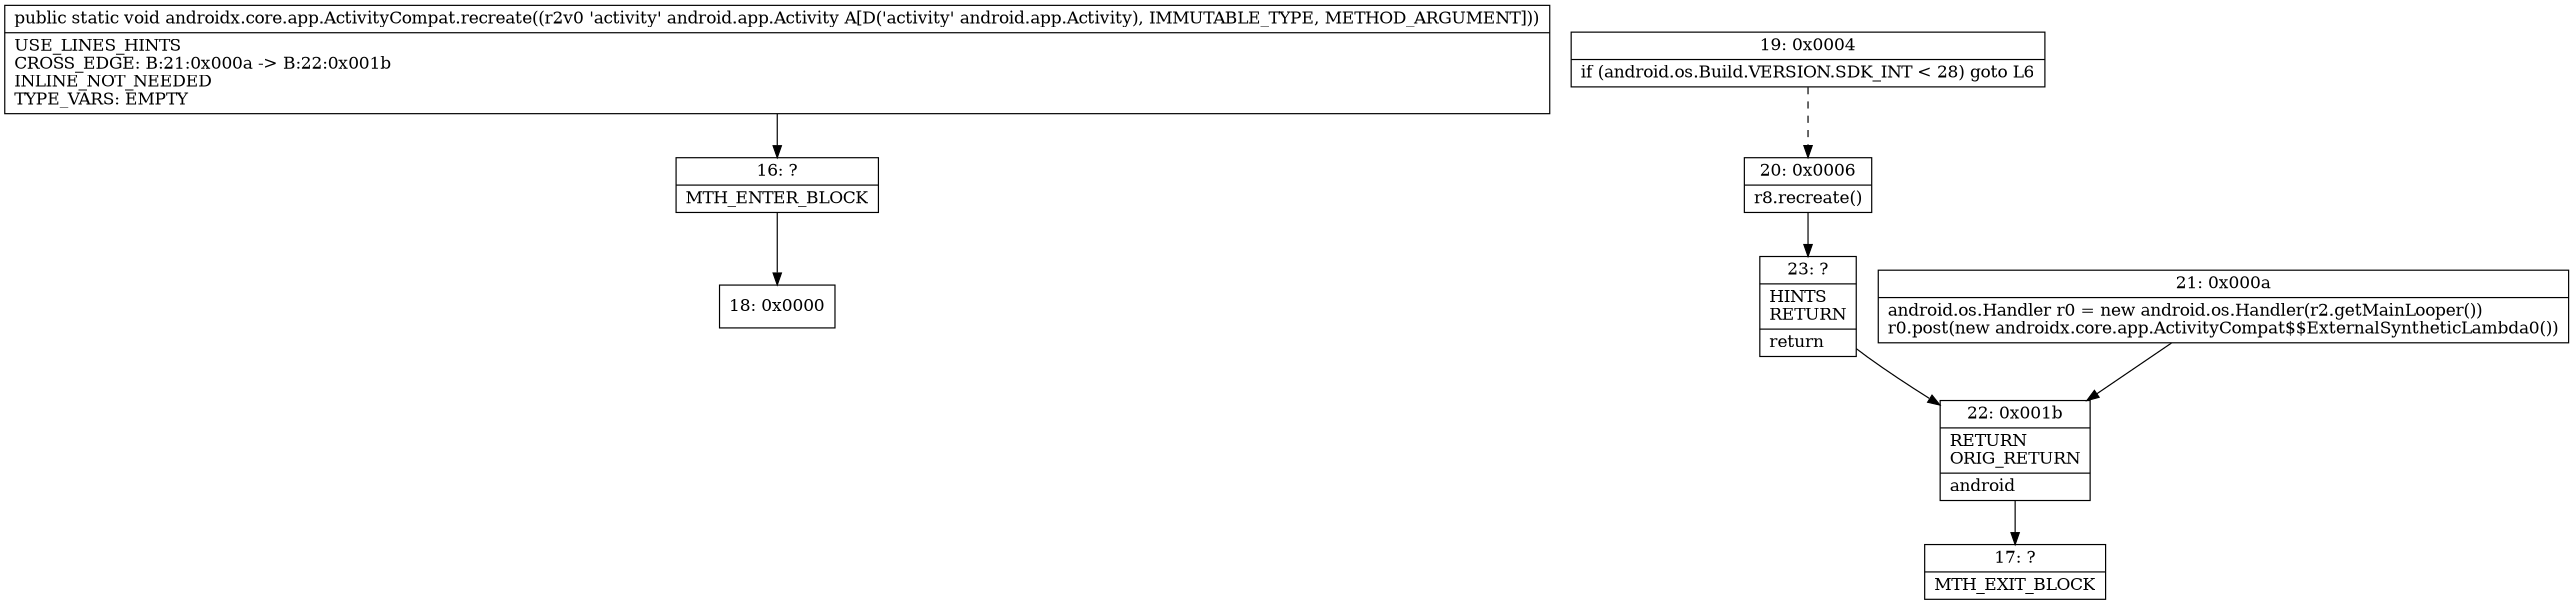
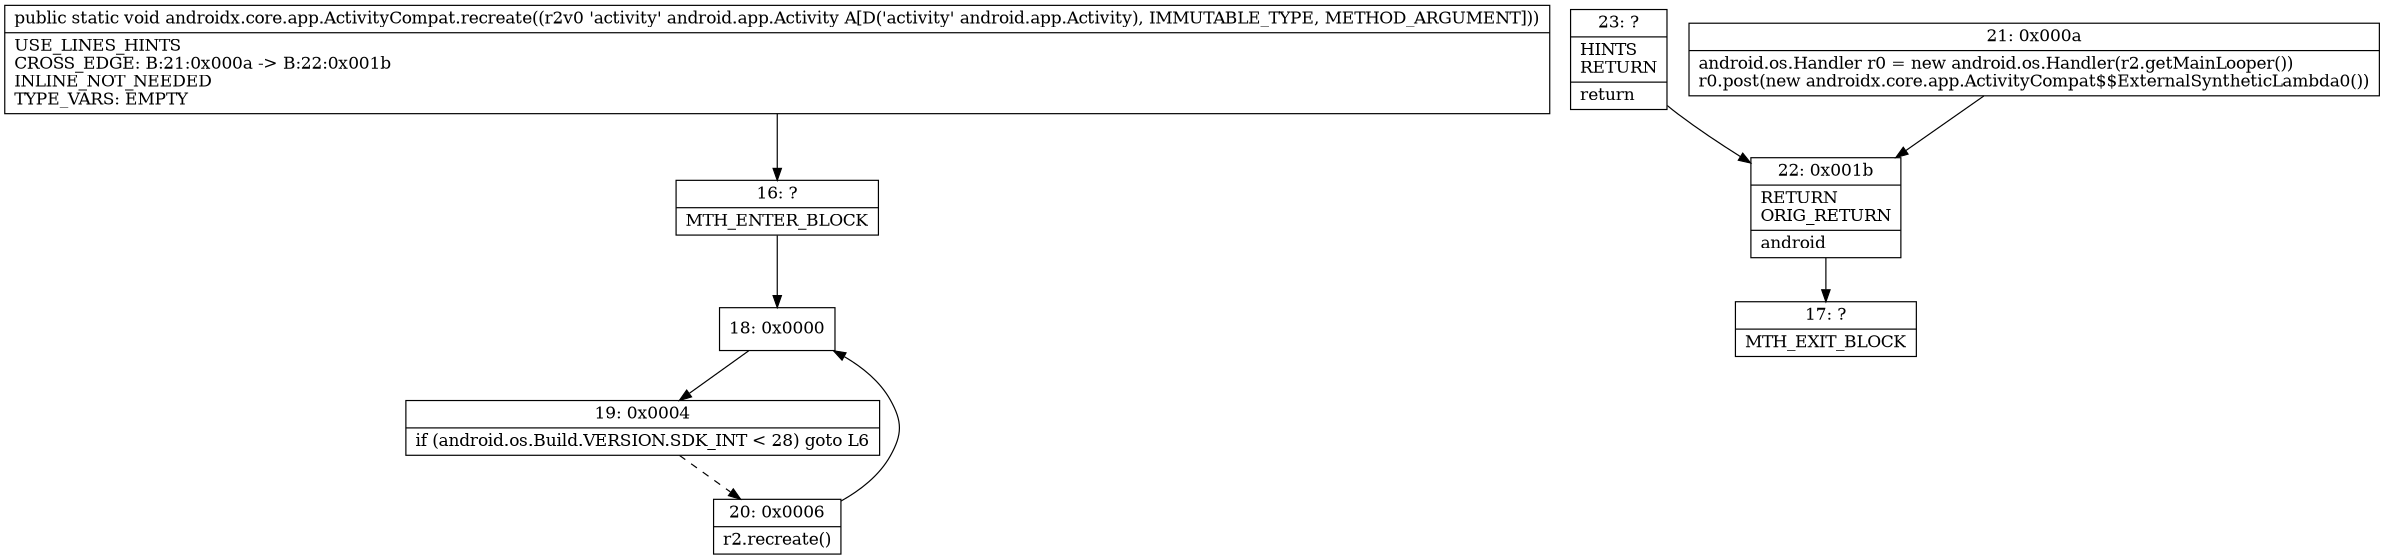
(1808, 198) -> (777, 540)
(1808, 229) -> (899, 430)
none -> (719, 372)
